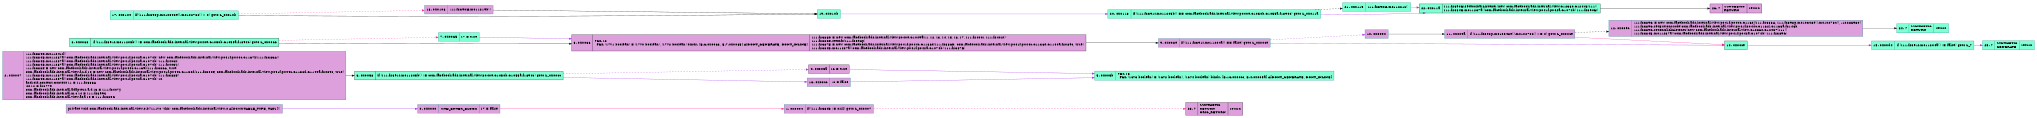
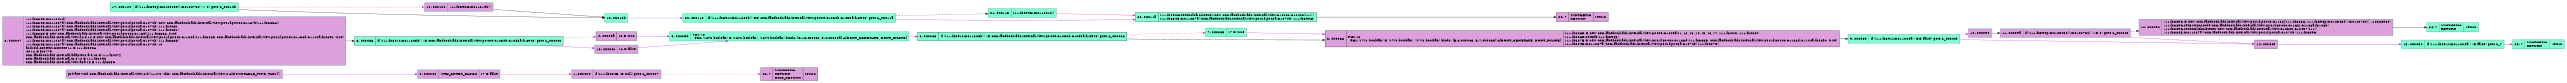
none -> (912, 36)
(1214, 43) -> (1904, 39)
(1736, 45) -> (2266, 44)
(2007, 47) -> (2534, 46)
